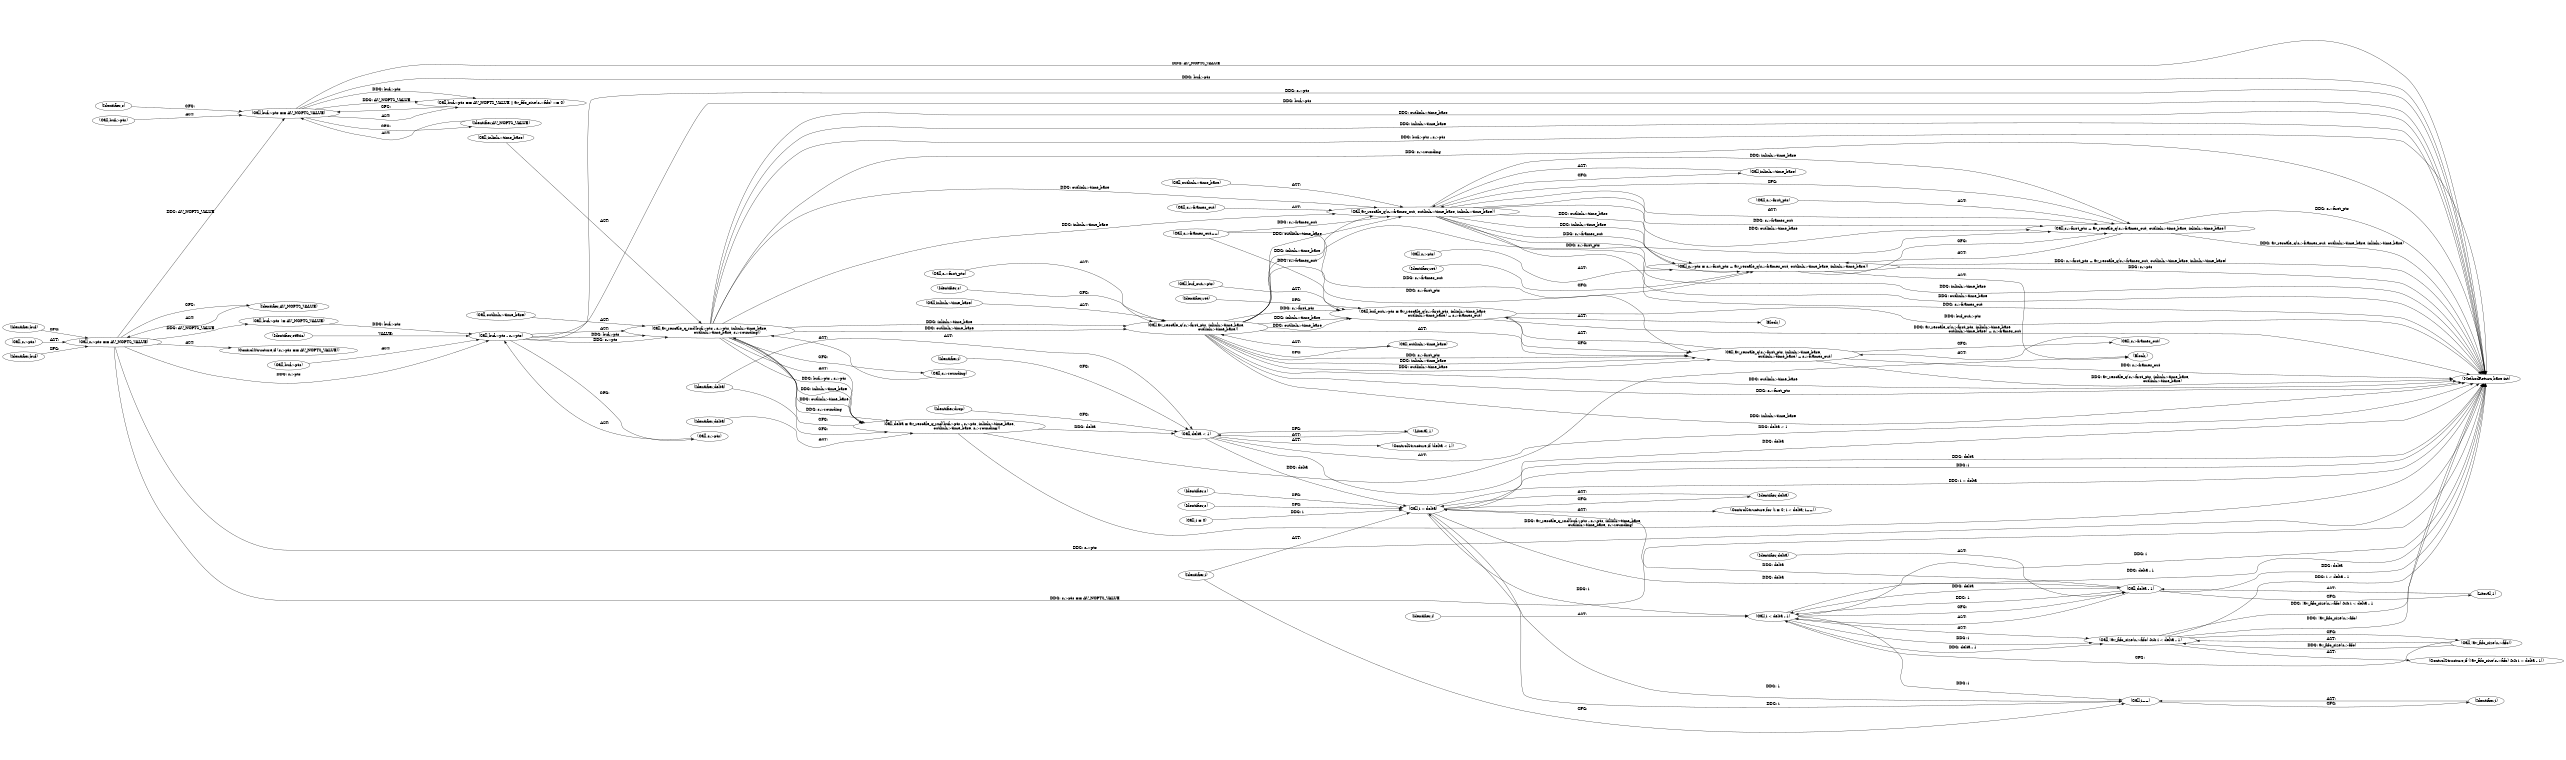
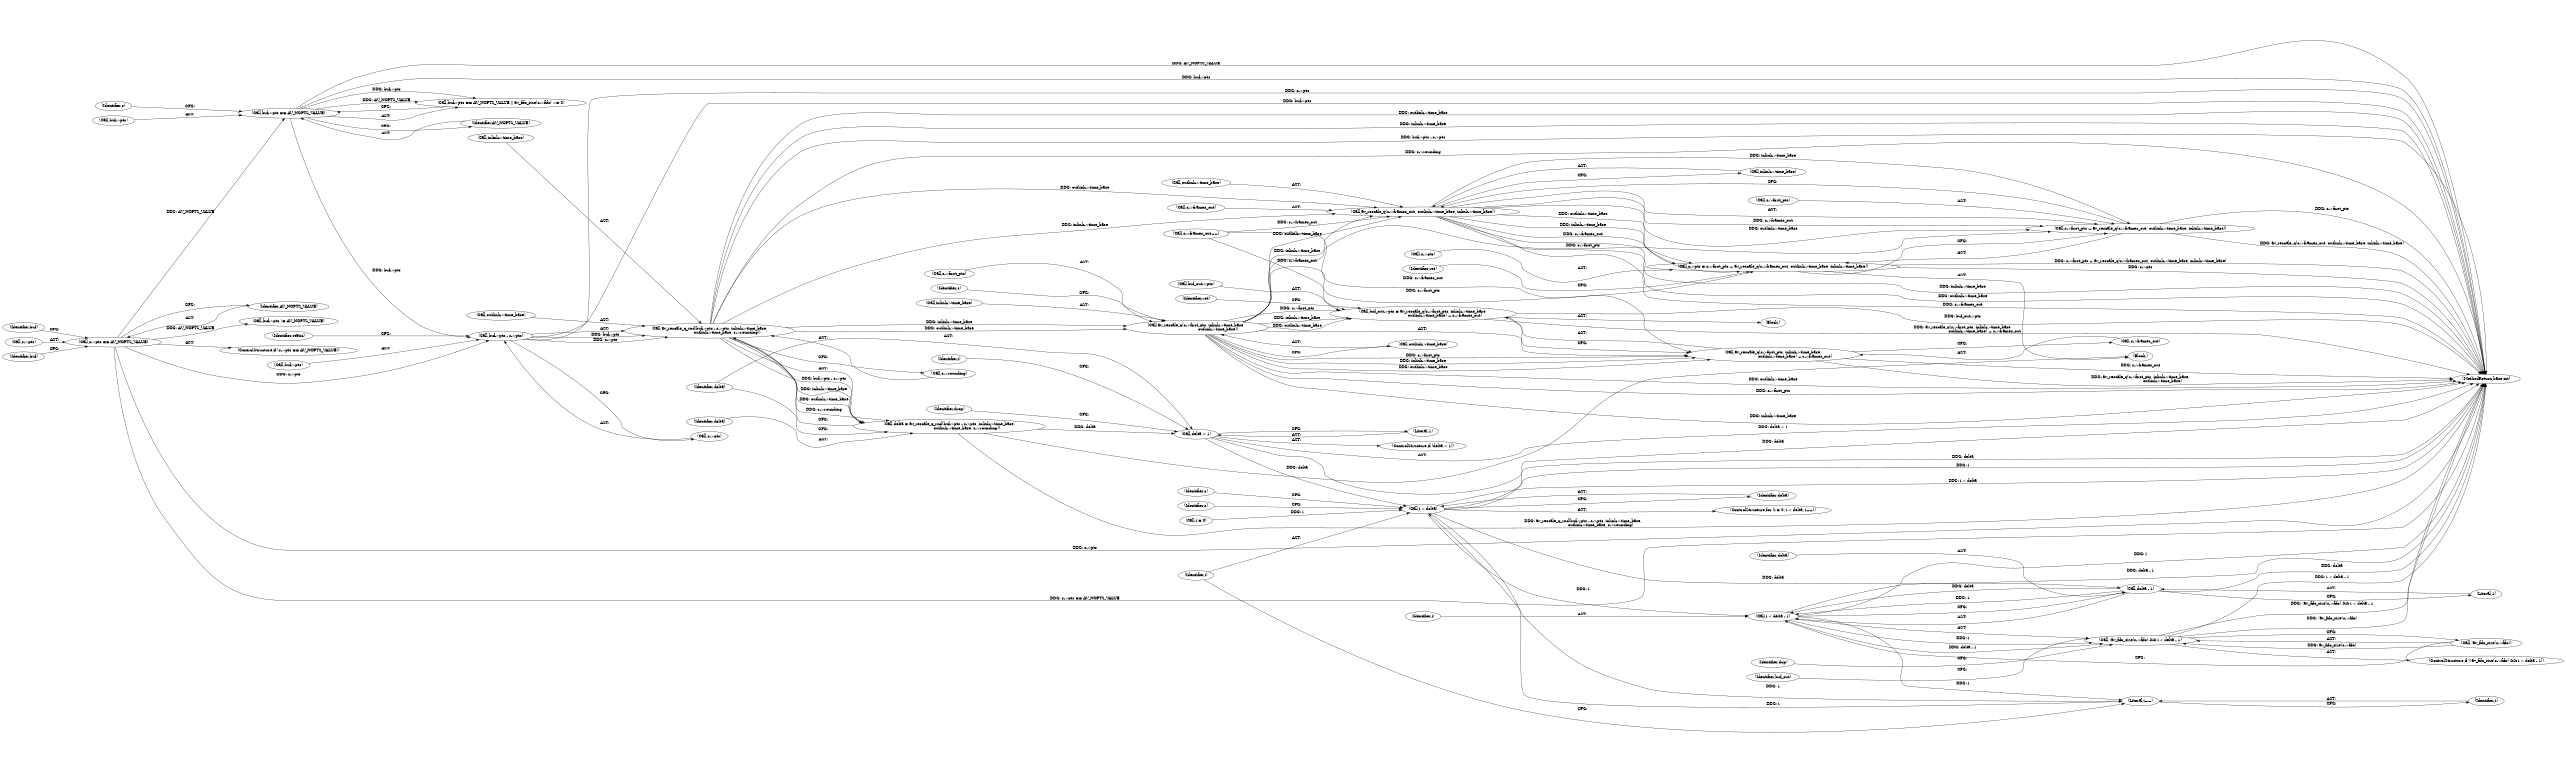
(399, 329) -> (351, 254)
(387, 334) -> (387, 334)
(1763, 571) -> none
none -> (1773, 663)
none -> (1773, 677)
(2140, 701) -> (2140, 701)
